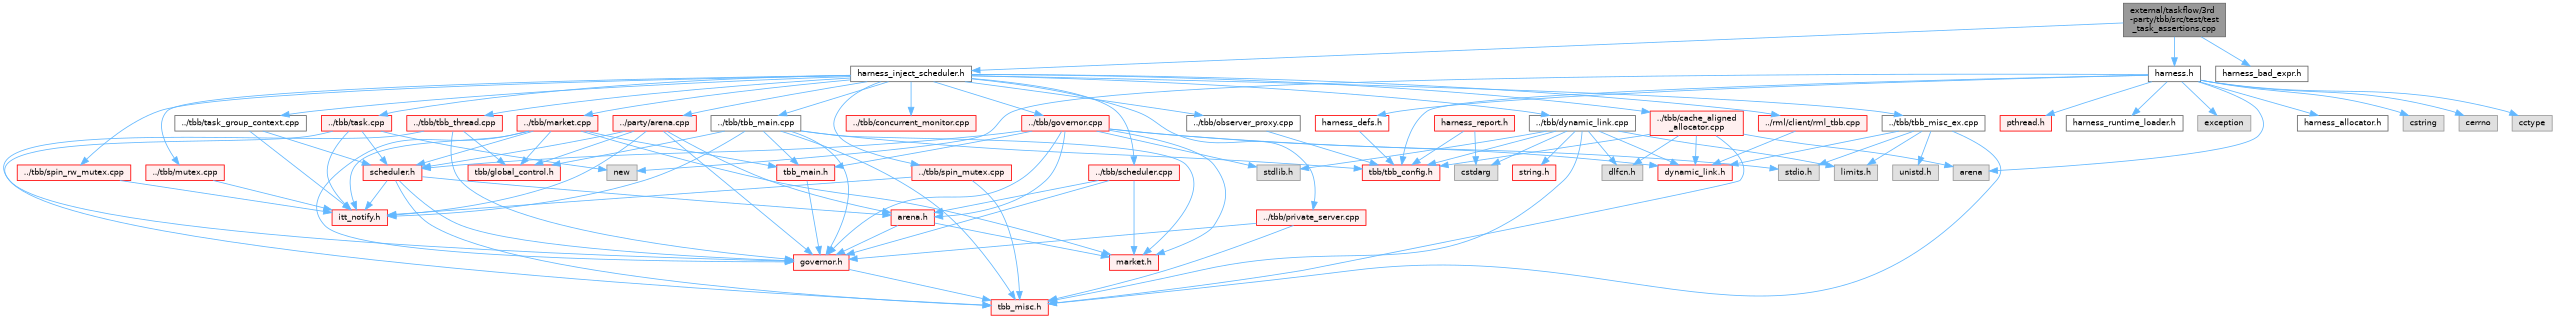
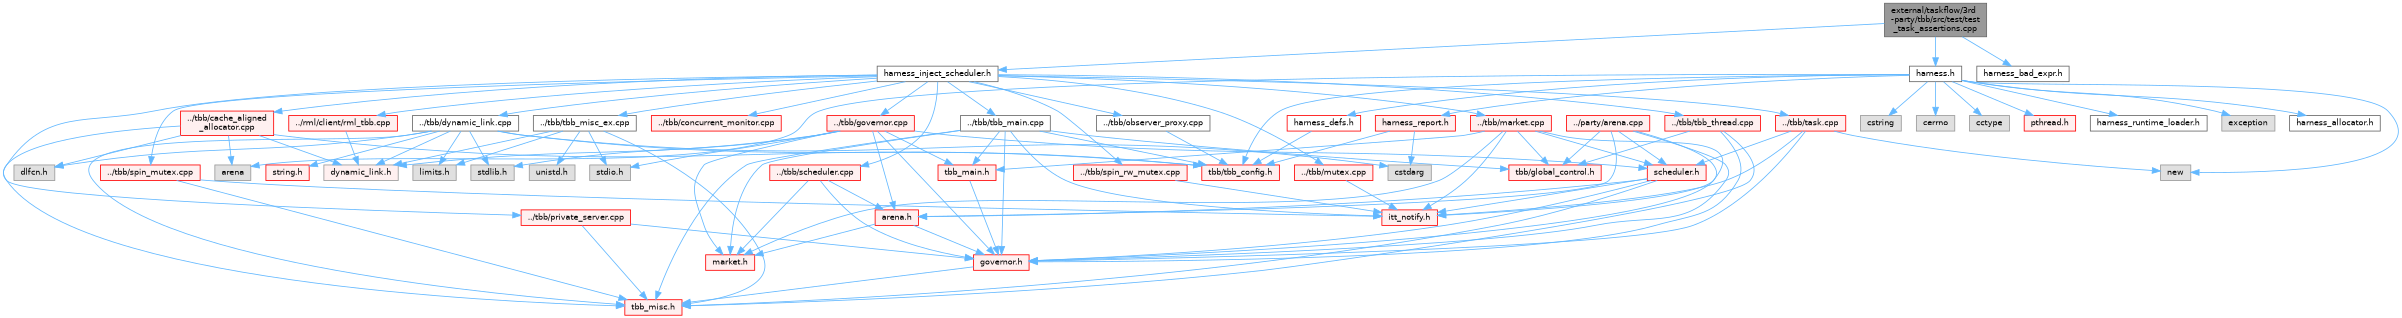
none -> (1679, 87)
(779, 97) -> none
(241, 123) -> none
(1695, 173) -> (361, 173)
